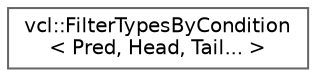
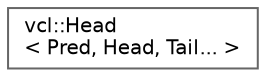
(158, 38) -> (133, 38)
